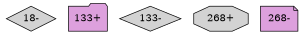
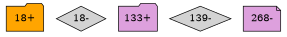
none -> (25, 19)
(150, 19) -> (200, 19)
(221, 19) -> none
